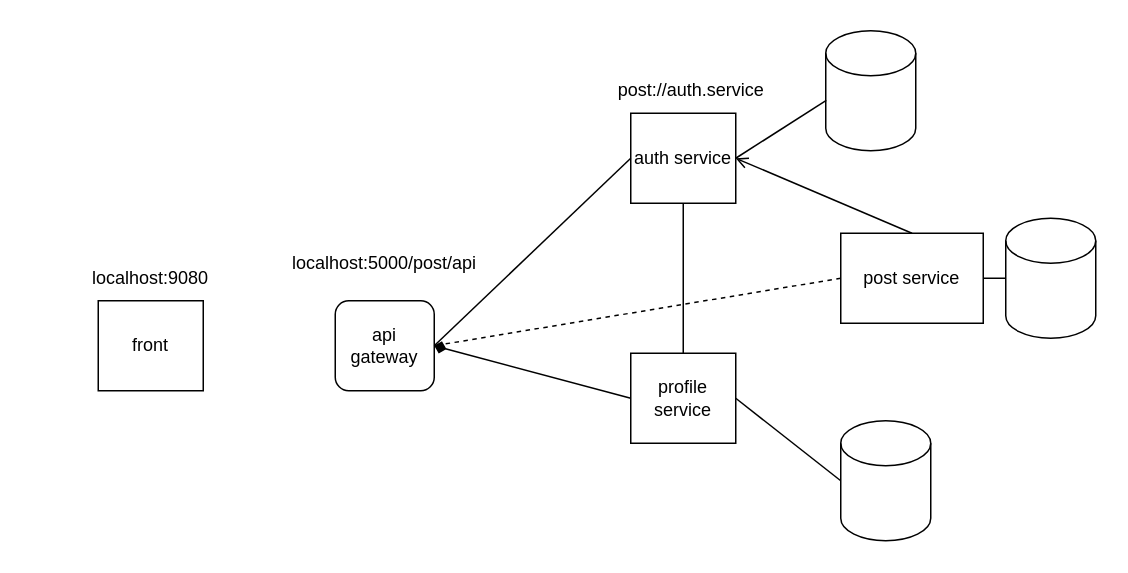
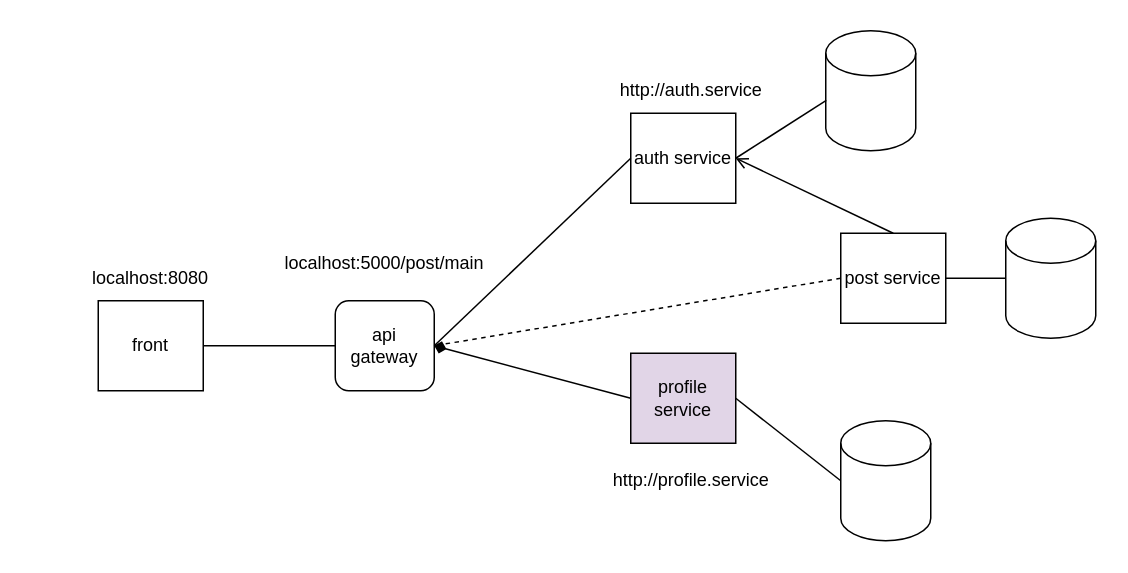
(692, 91) -> (692, 91)
(385, 263) -> (385, 263)
(151, 278) -> (151, 278)
(683, 278) -> none
(912, 278) -> (893, 278)
none -> (269, 346)
(683, 398) -> (683, 398)
none -> (691, 481)
